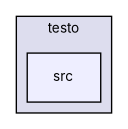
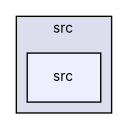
(64, 29) -> (64, 29)
